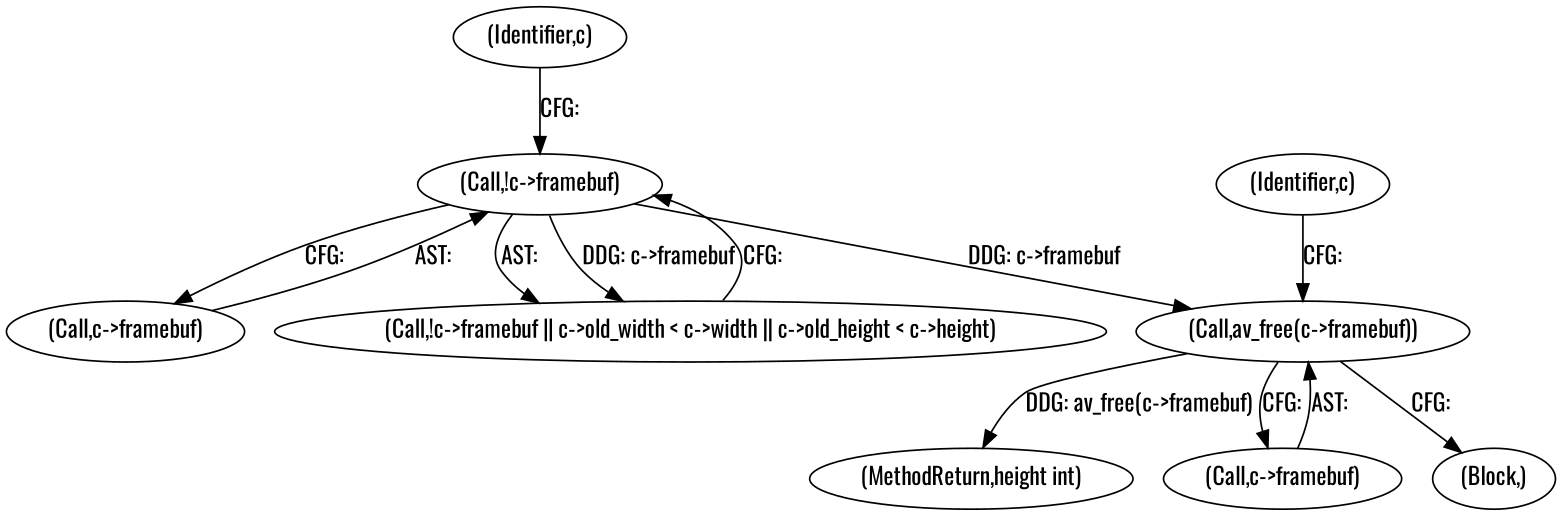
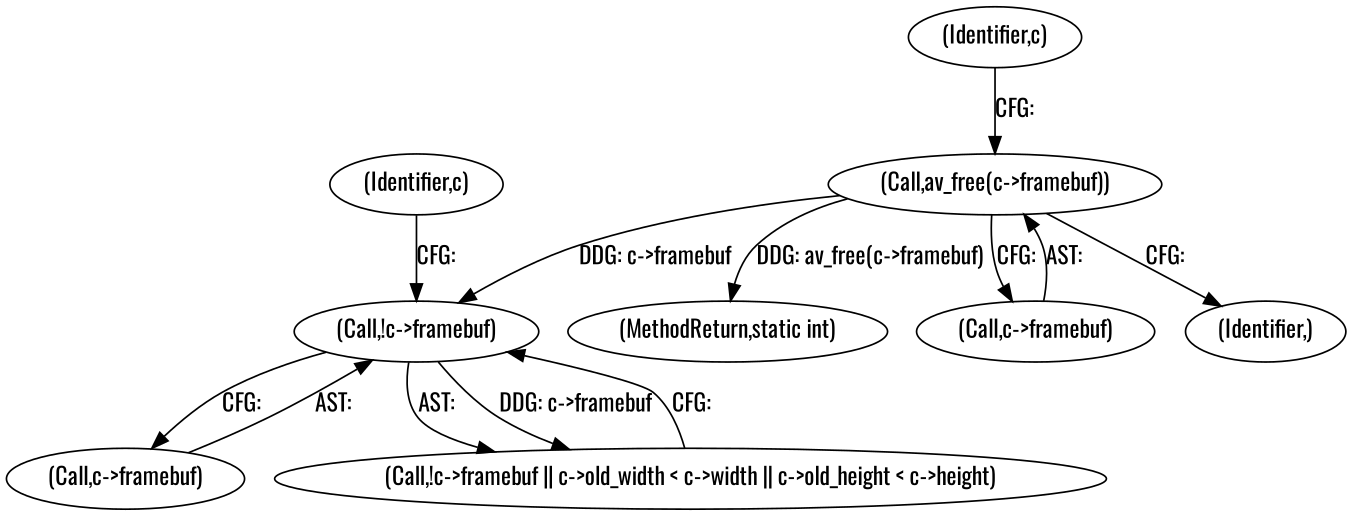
(904, 255) -> (651, 226)
(971, 479) -> (728, 332)
(1494, 479) -> (1266, 332)
